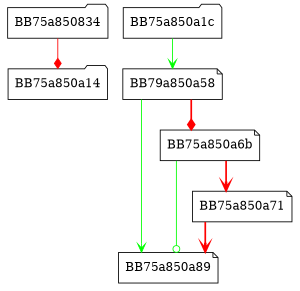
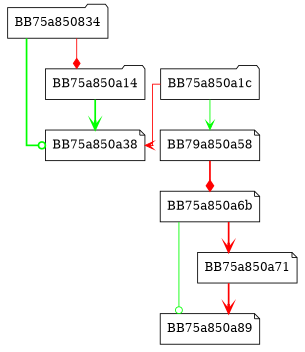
none -> (95, 145)
(142, 172) -> none
